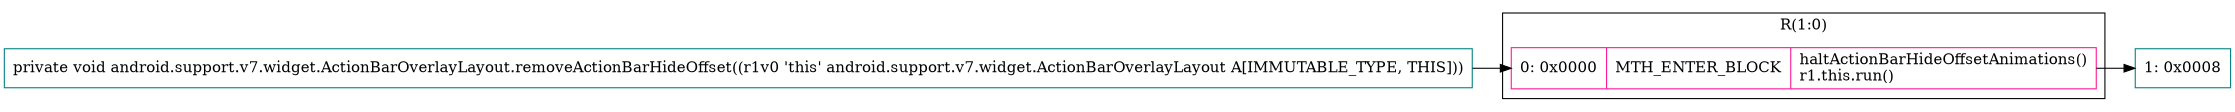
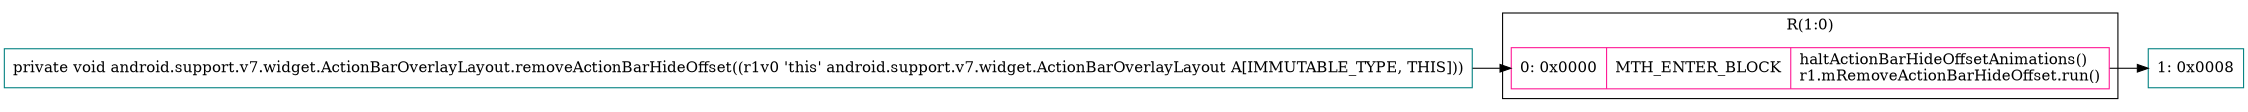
(1847, 76) -> (1950, 76)
